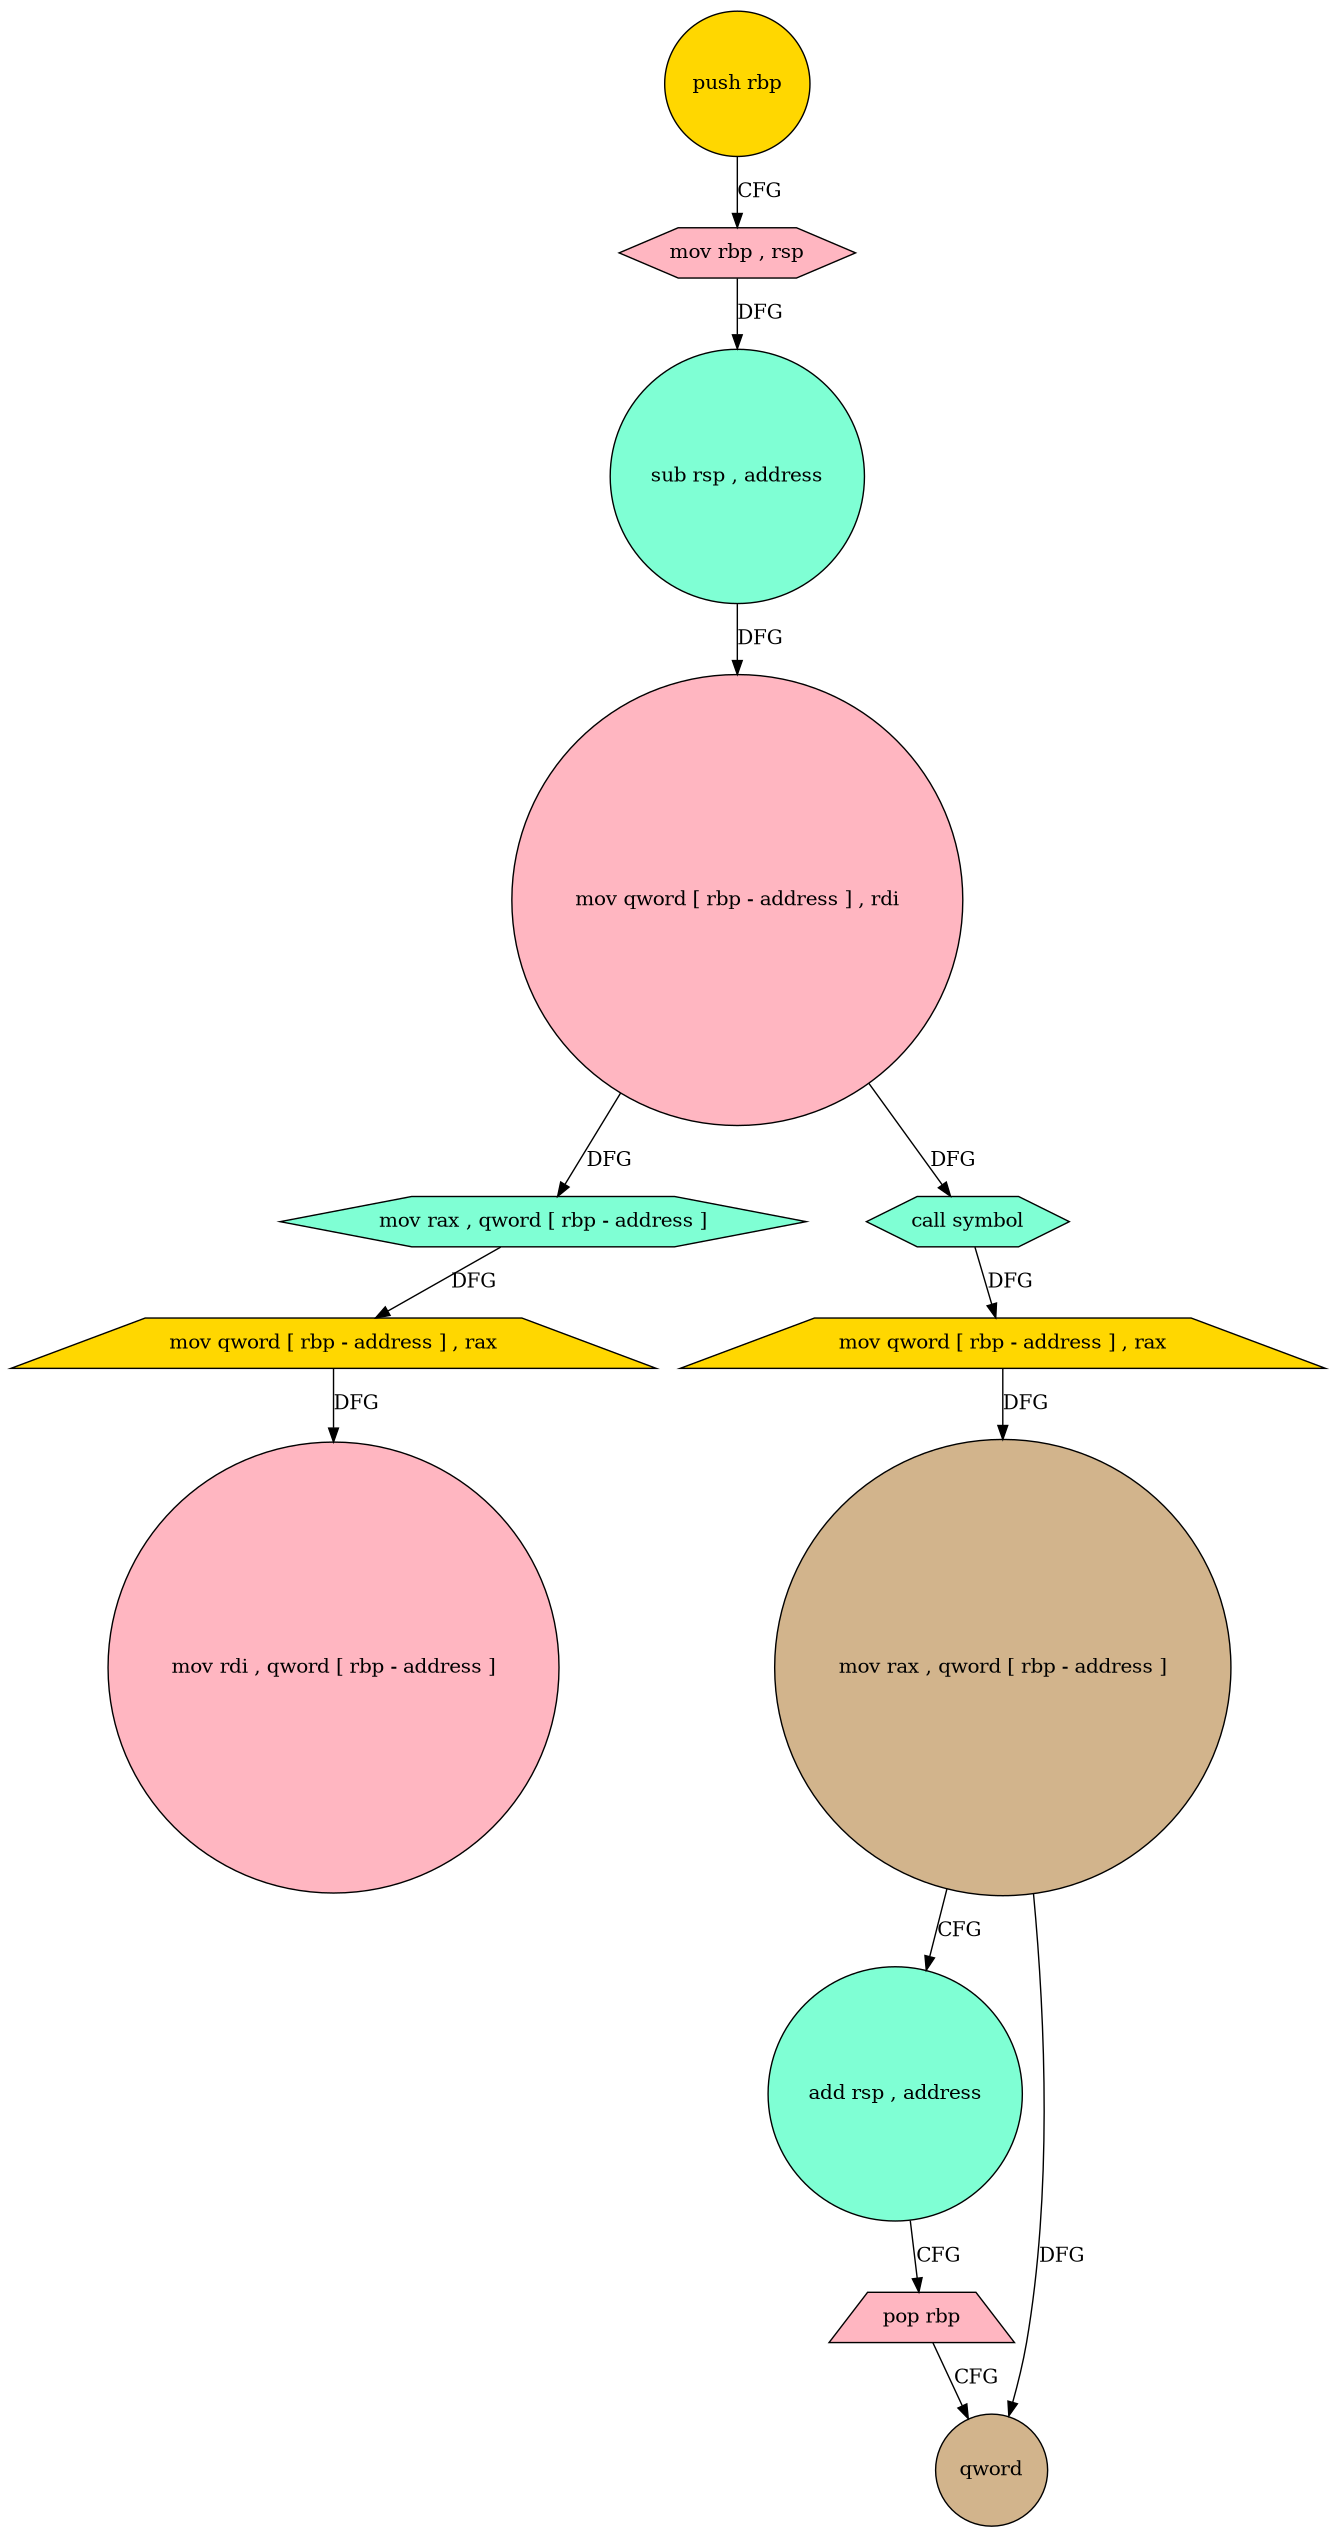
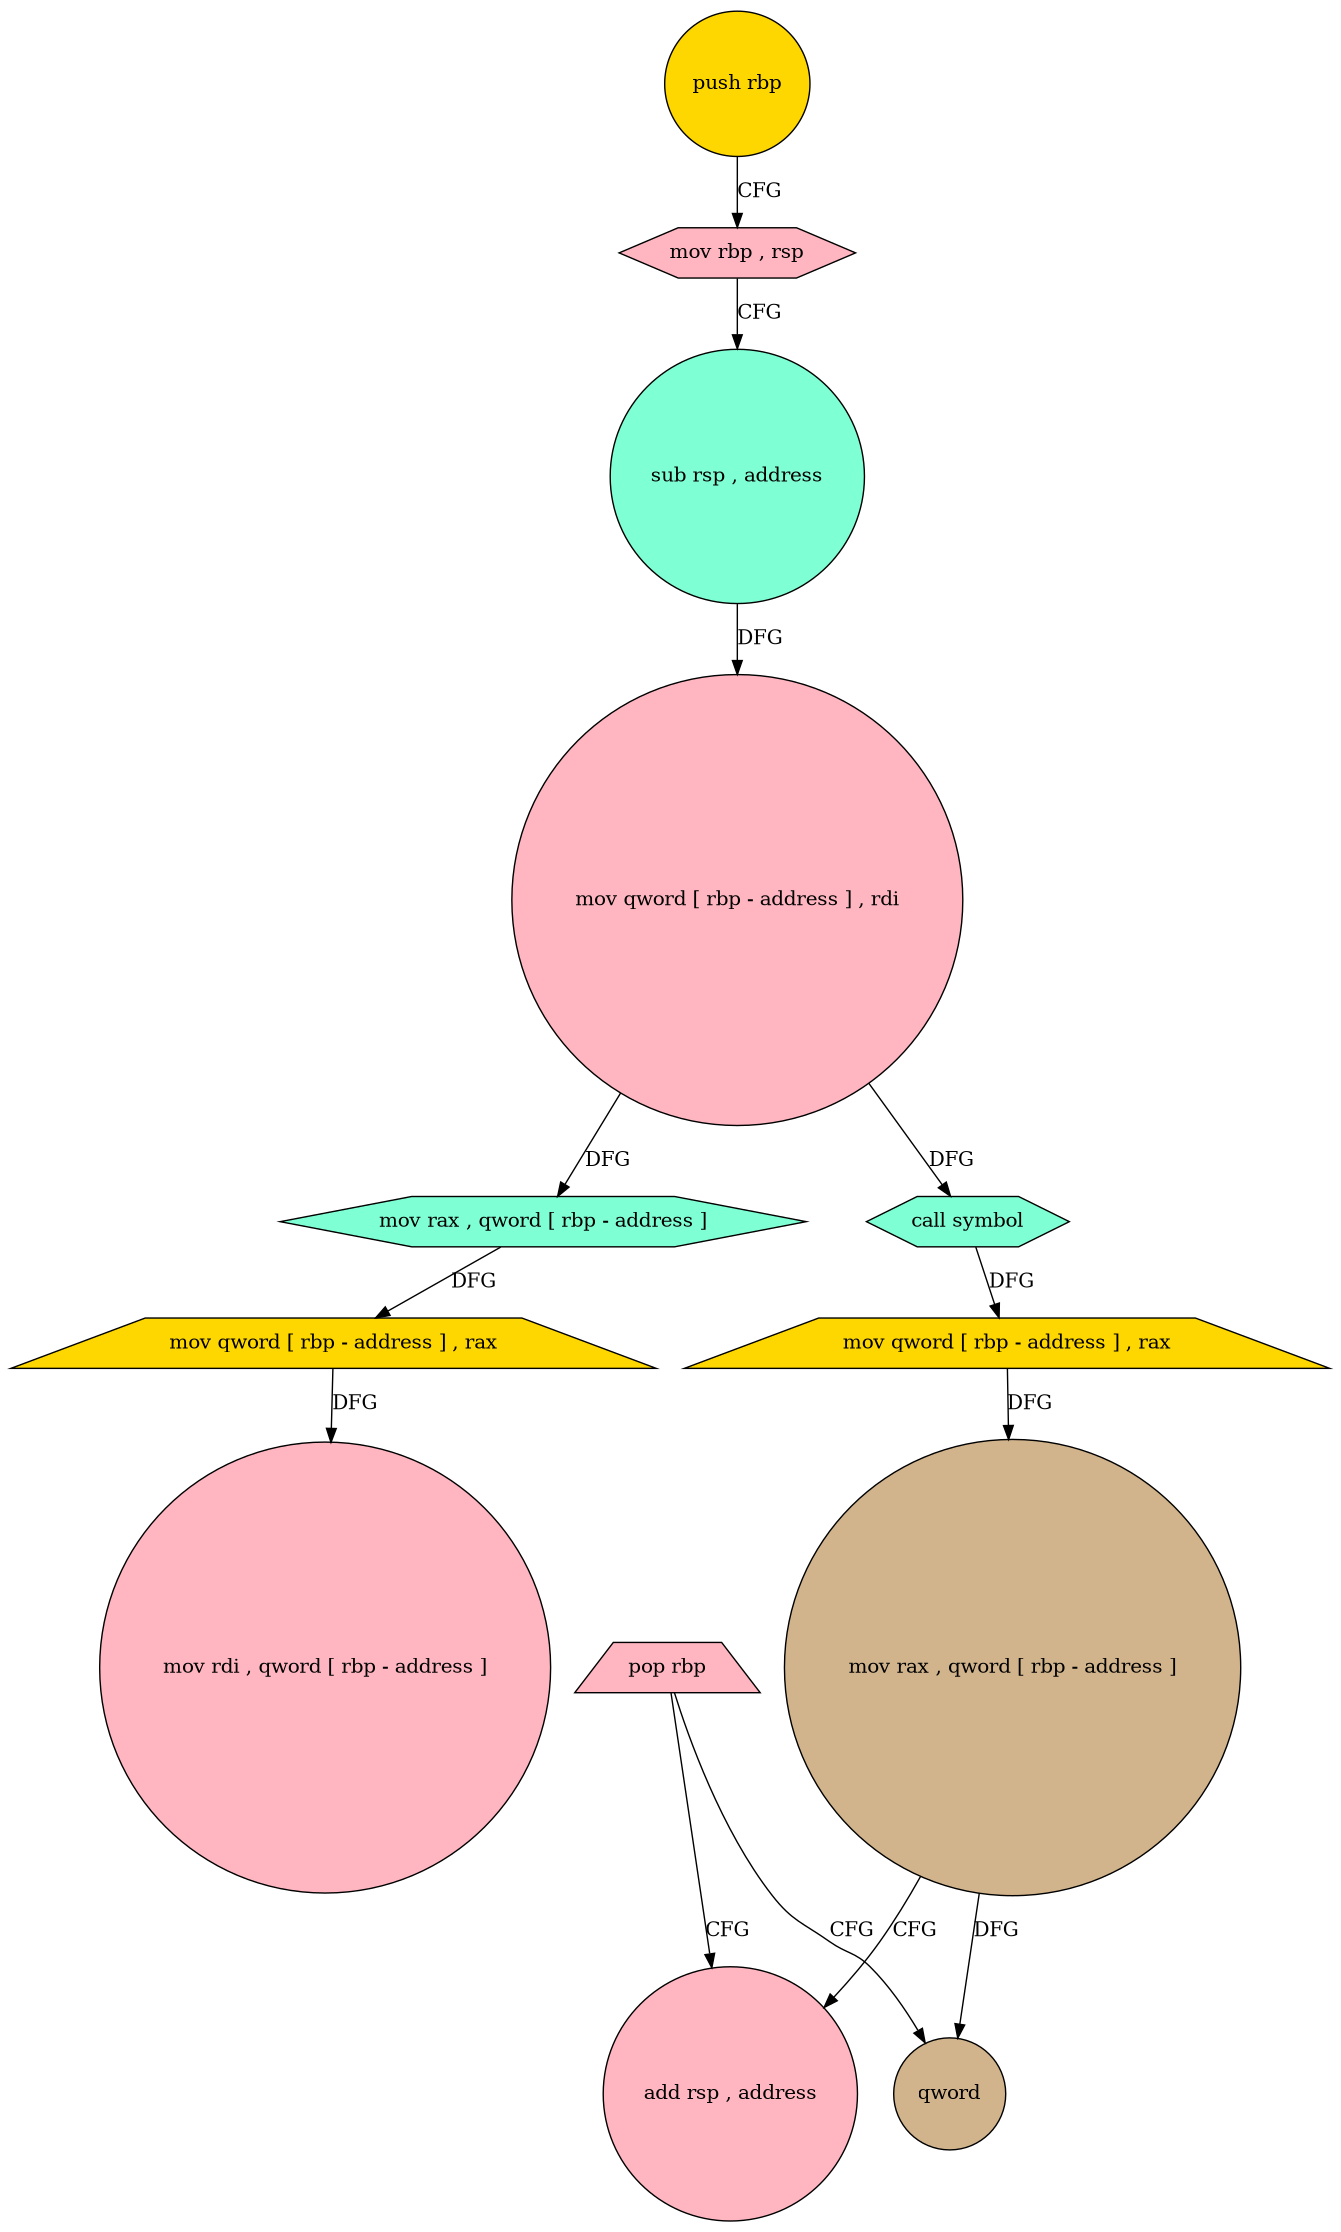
(760, 314) -> (760, 314)
(895, 2094) -> (730, 2094)
(914, 2249) -> (690, 1823)
